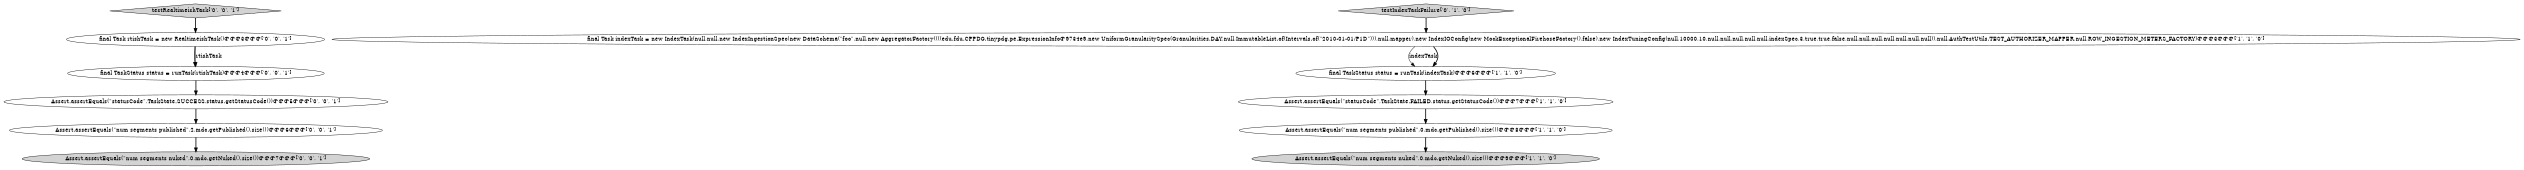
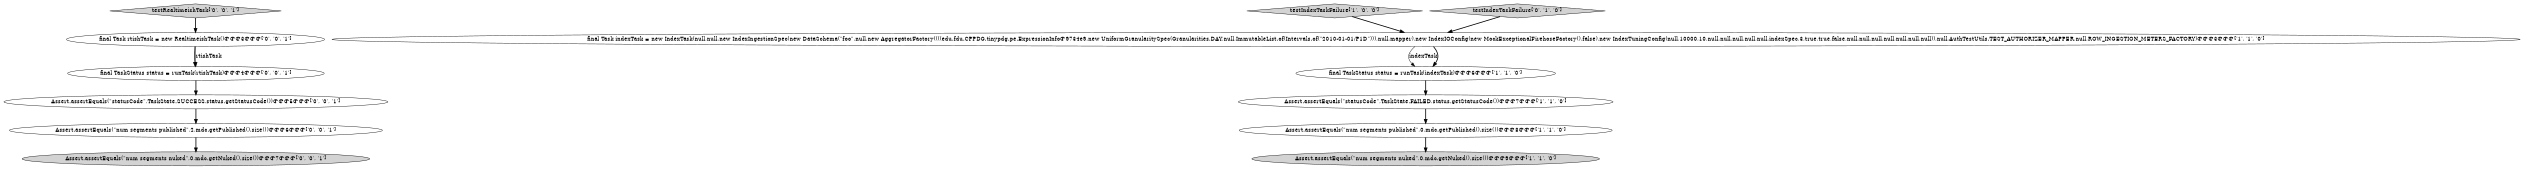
none -> (1335, 11)
